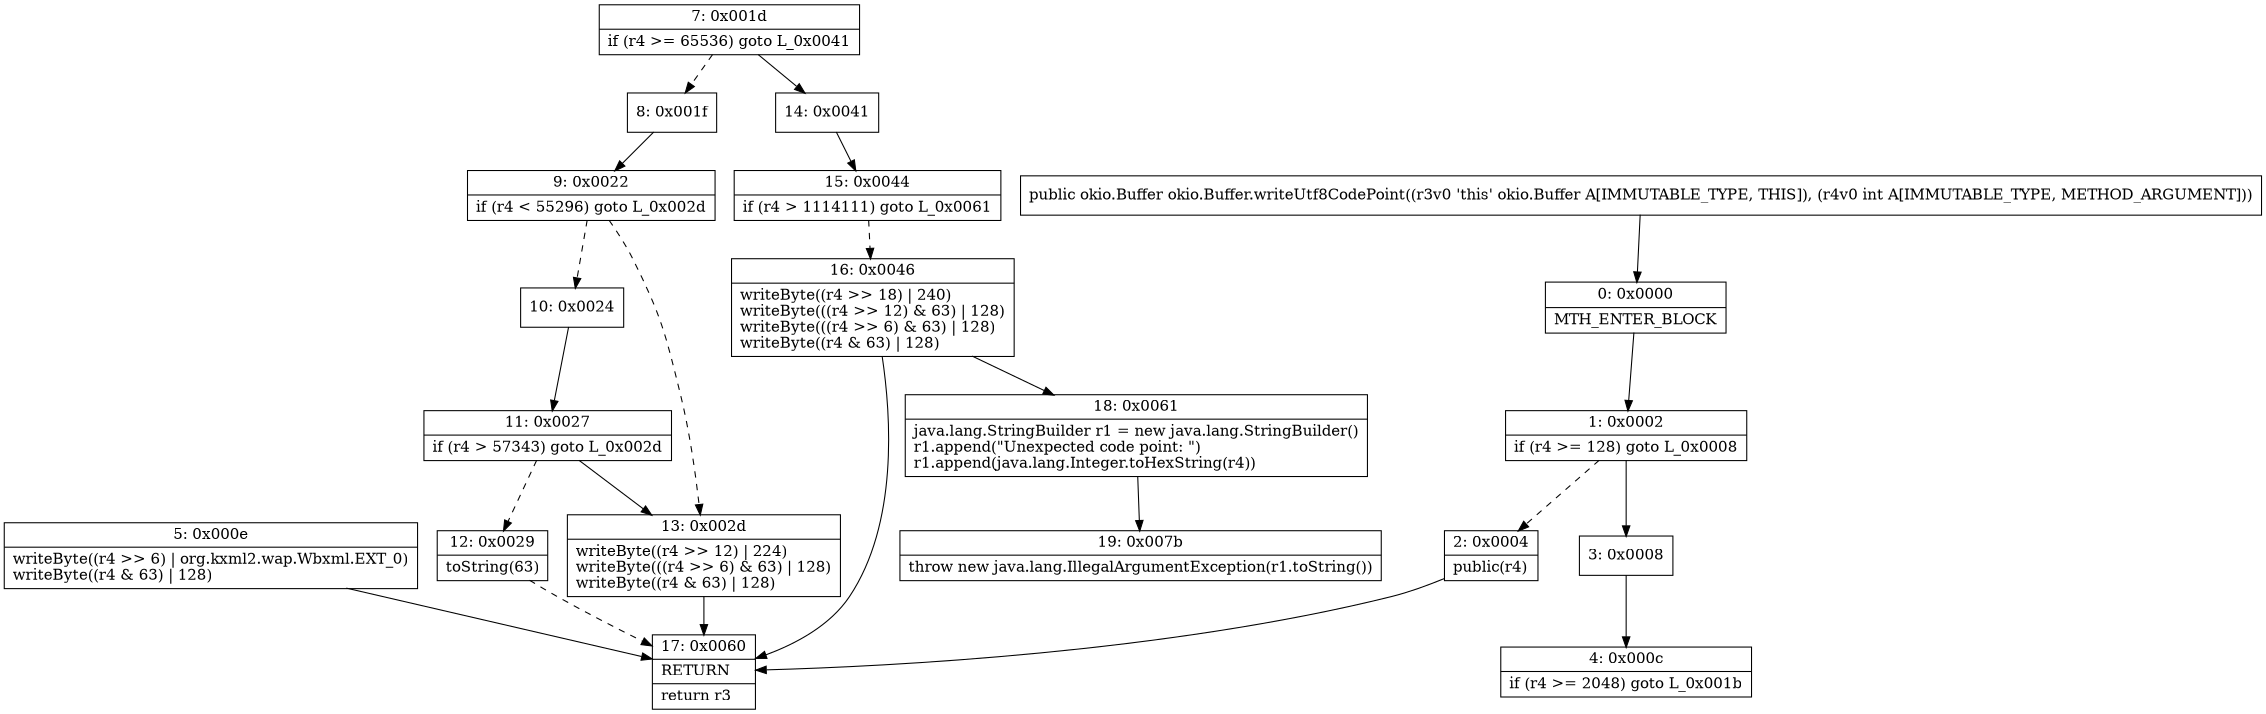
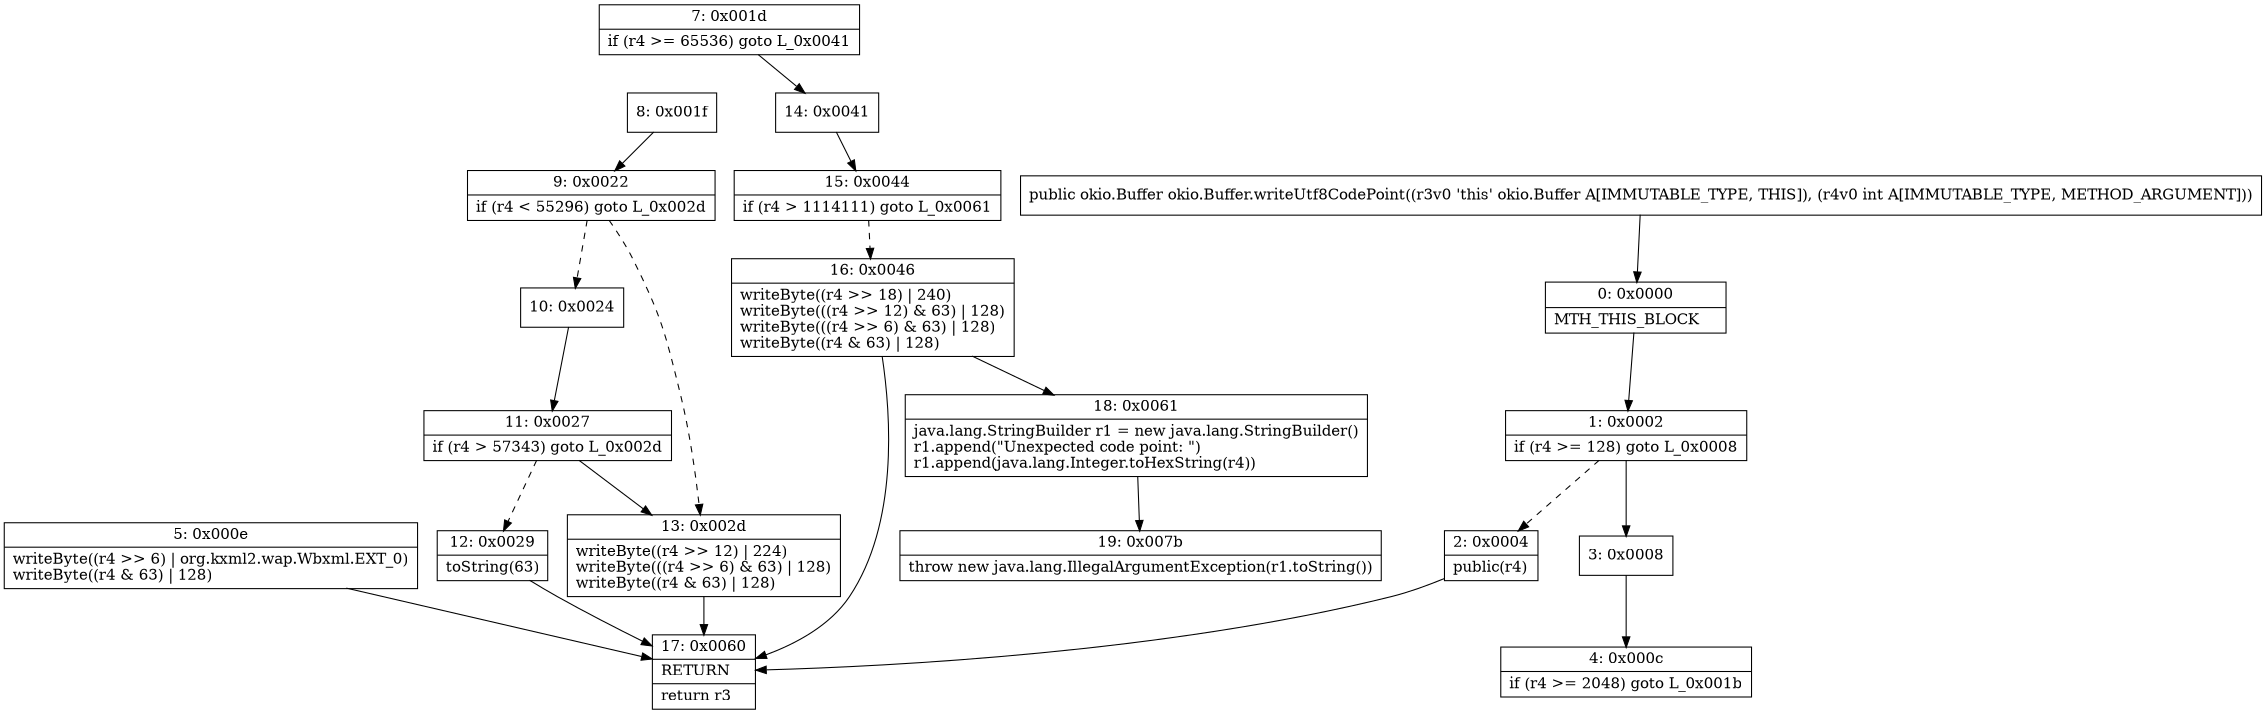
(702, 69) -> none
(1636, 320) -> (1627, 320)
(585, 612) -> (585, 612)
